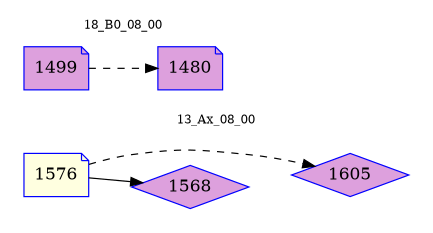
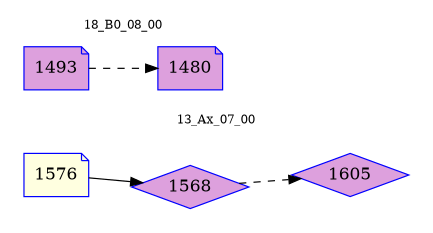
(56, 68) -> (56, 68)
(216, 120) -> (216, 120)
(196, 150) -> (264, 181)
